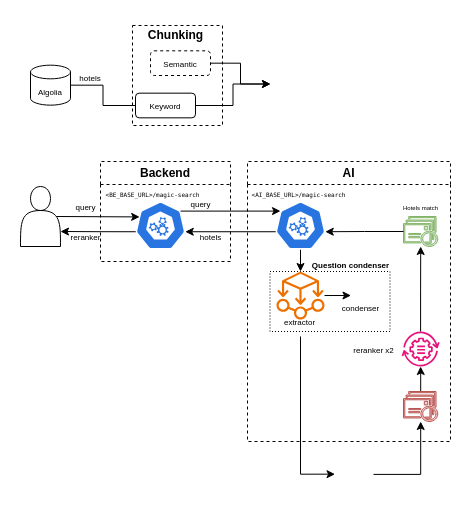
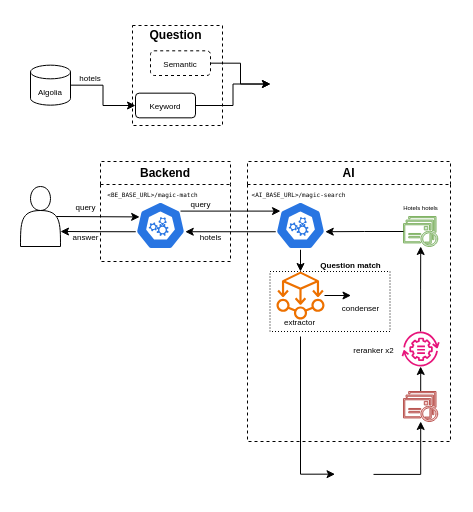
(176, 36) -> (176, 36)
(129, 106) -> (127, 106)
(153, 194) -> (153, 194)
(421, 207) -> (421, 207)
(86, 237) -> (86, 237)
(351, 265) -> (351, 265)
